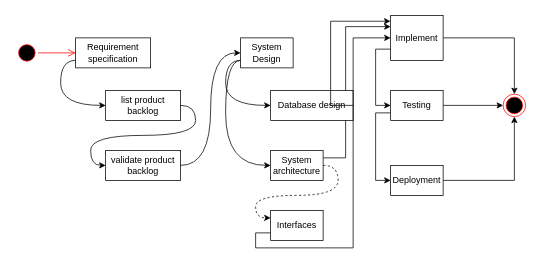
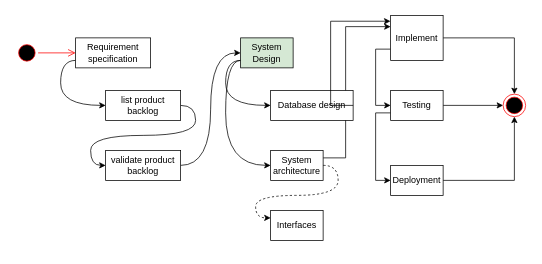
(267, 53) -> (267, 53)
(255, 241) -> none
